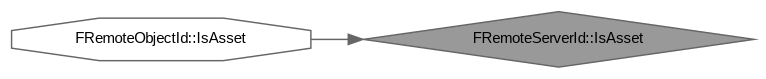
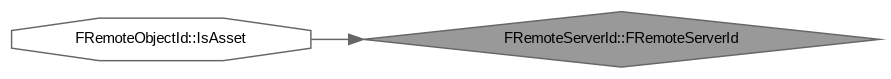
(559, 39) -> (621, 39)
